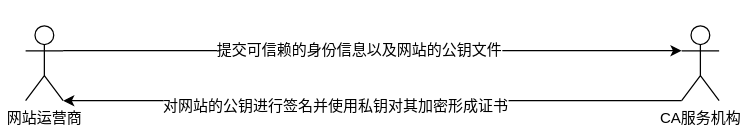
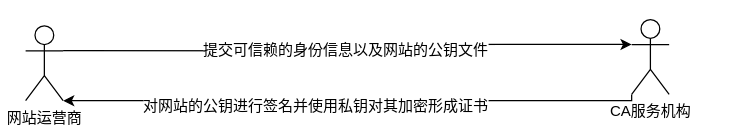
(701, 63) -> (651, 57)
